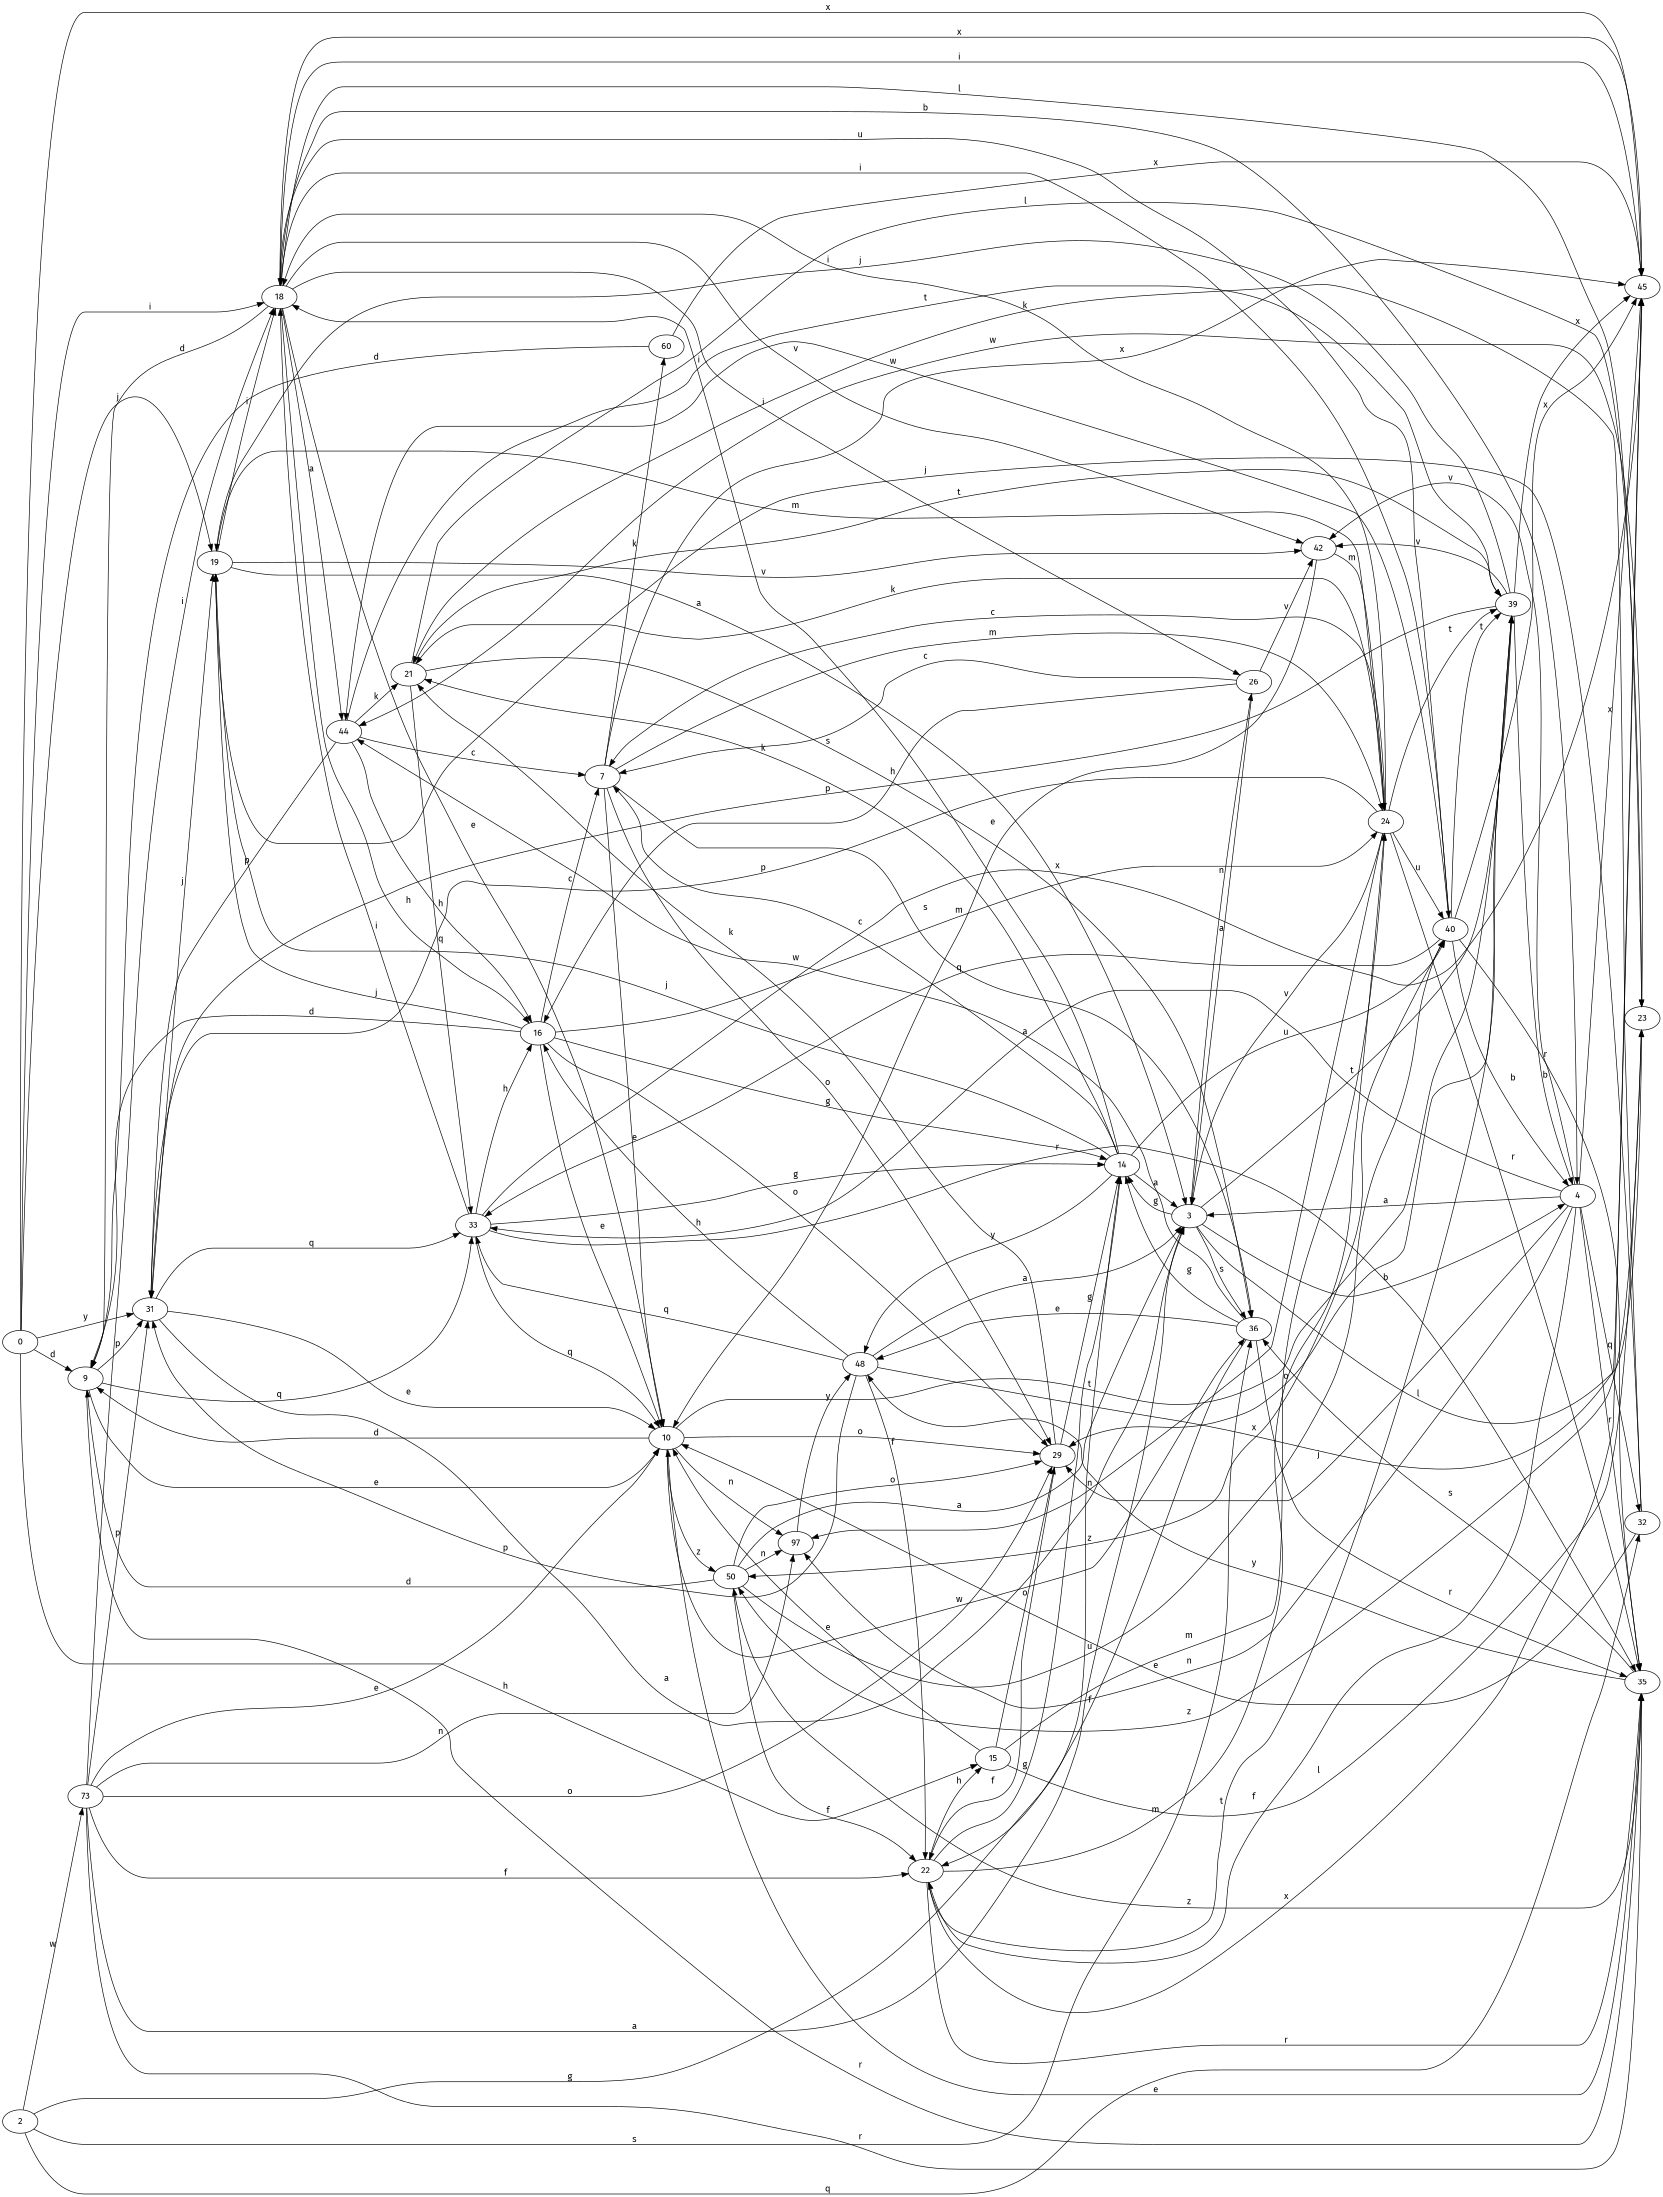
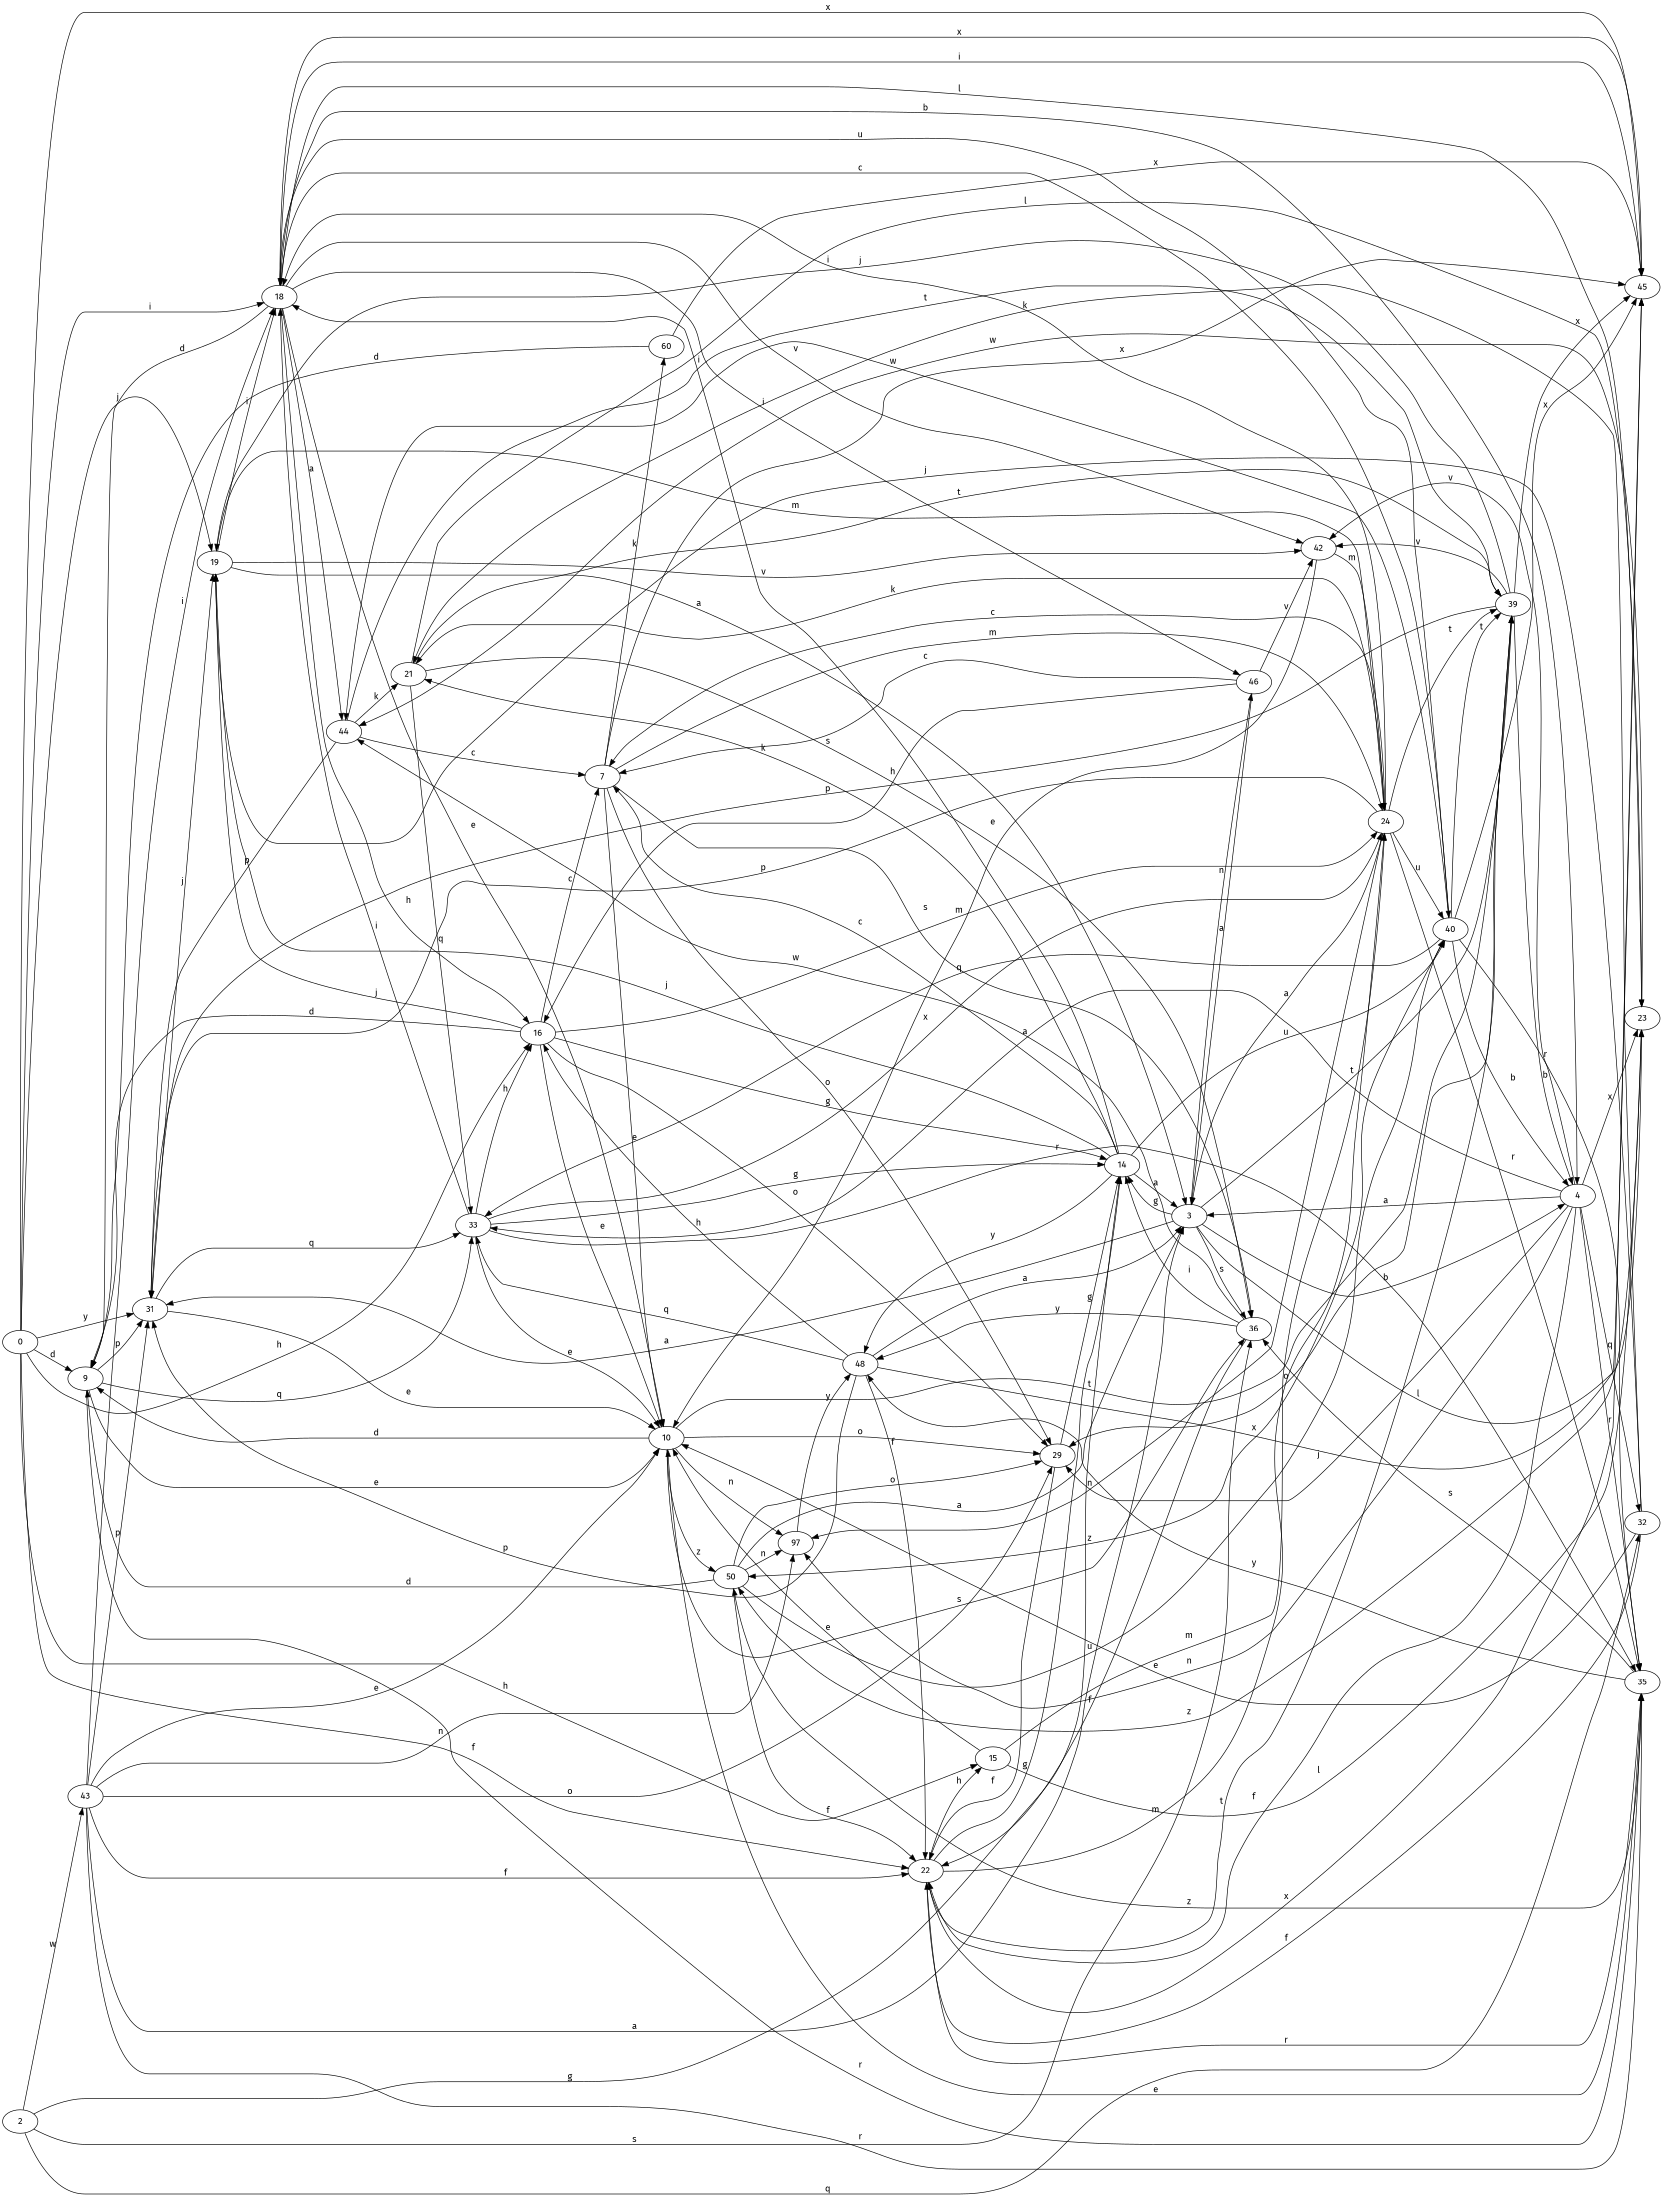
(860, 168) -> (860, 168)
(1254, 682) -> (1254, 682)
(1610, 745) -> (1609, 1110)
(424, 889) -> (333, 1331)
(1262, 938) -> (939, 1025)
(1286, 994) -> (1286, 994)
(811, 1019) -> none
(1189, 1270) -> (1189, 1270)
(1058, 1309) -> (1058, 1309)
(570, 1352) -> (570, 1352)
(1373, 1567) -> none
(959, 1600) -> (959, 1600)
(1023, 1617) -> none
(735, 1725) -> (674, 1347)
none -> (322, 1729)
(86, 1796) -> (86, 1796)
none -> (1309, 1928)
